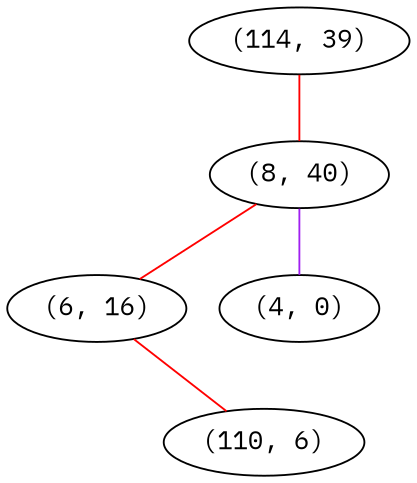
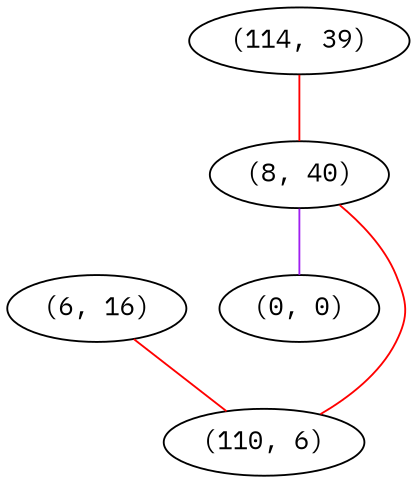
(198, 242) -> (405, 316)
(299, 308) -> (299, 308)
